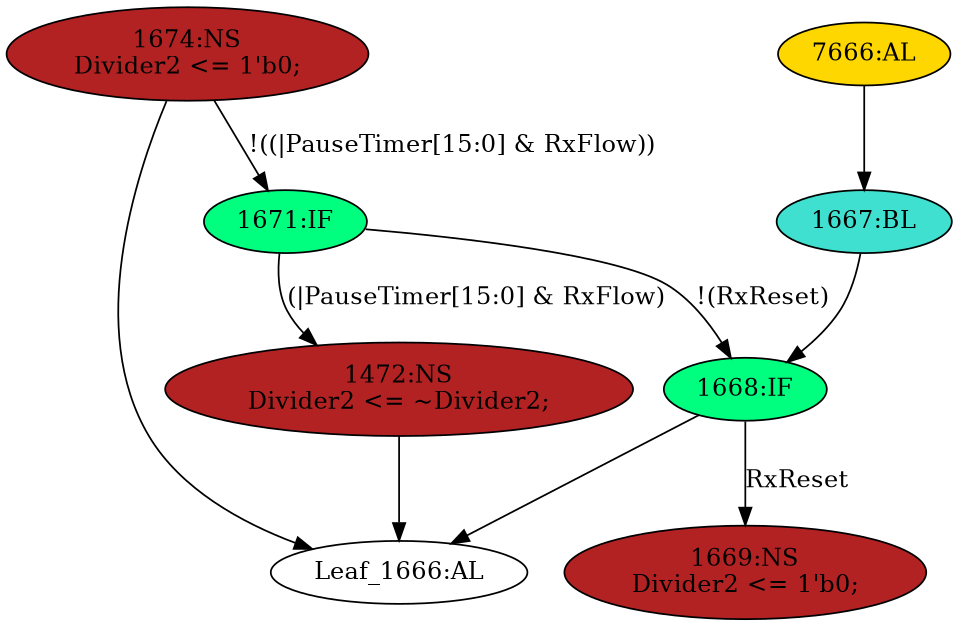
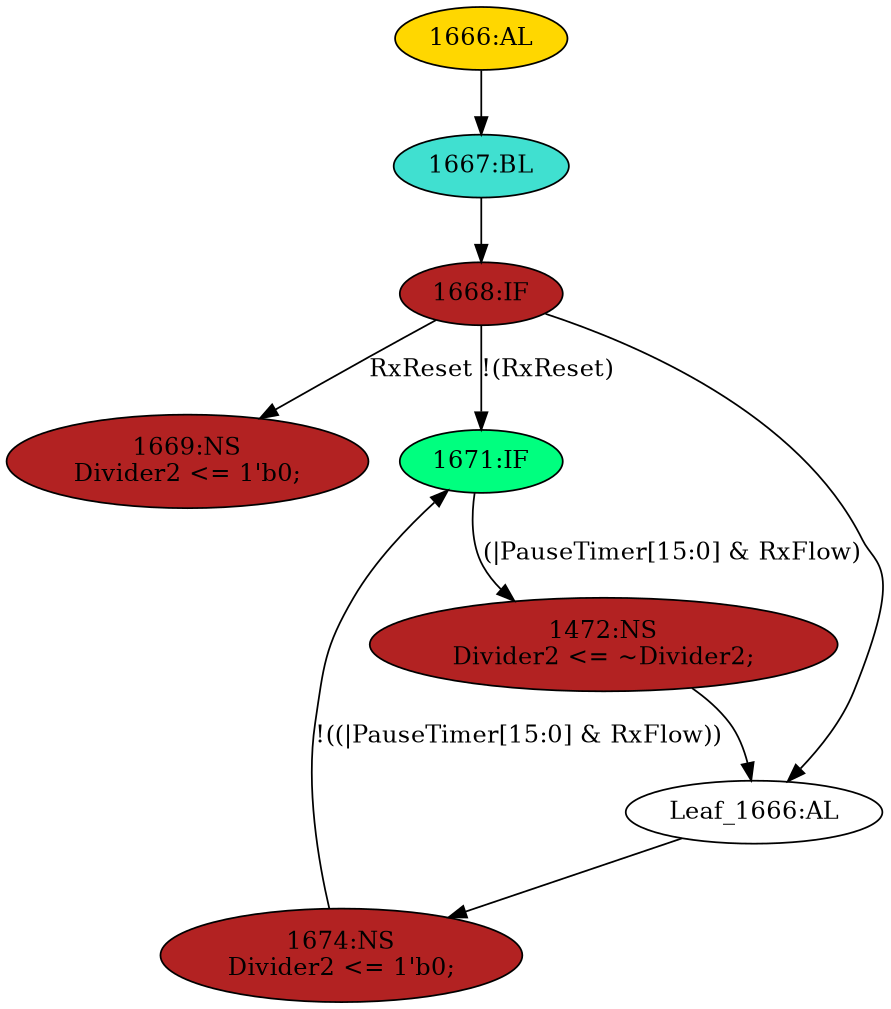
(864, 54) -> (481, 38)
(558, 253) -> (481, 369)
(123, 360) -> (574, 875)
(745, 389) -> (481, 294)
